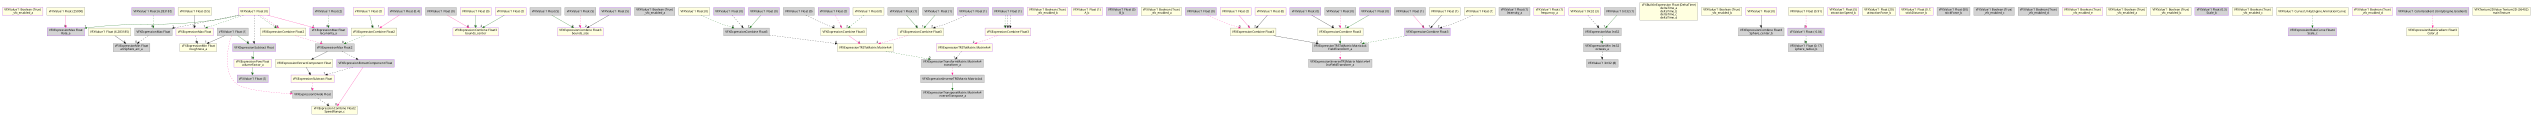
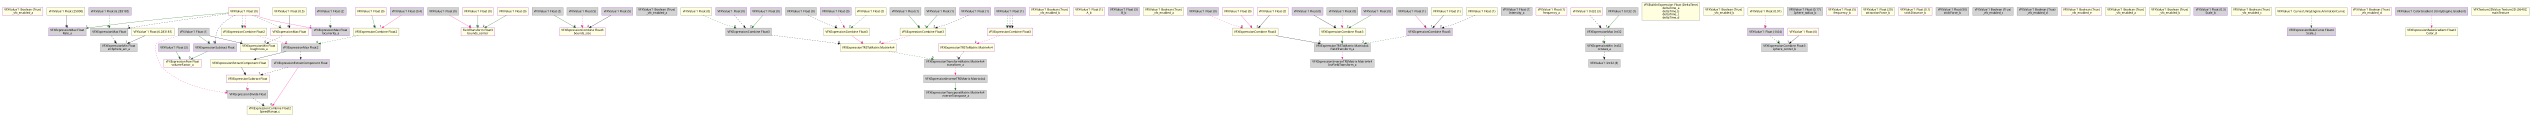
(1843, 11) -> (1842, 11)
(66, 20) -> (67, 20)
(476, 32) -> (478, 32)
(1806, 39) -> (1774, 39)
(253, 70) -> (178, 54)
